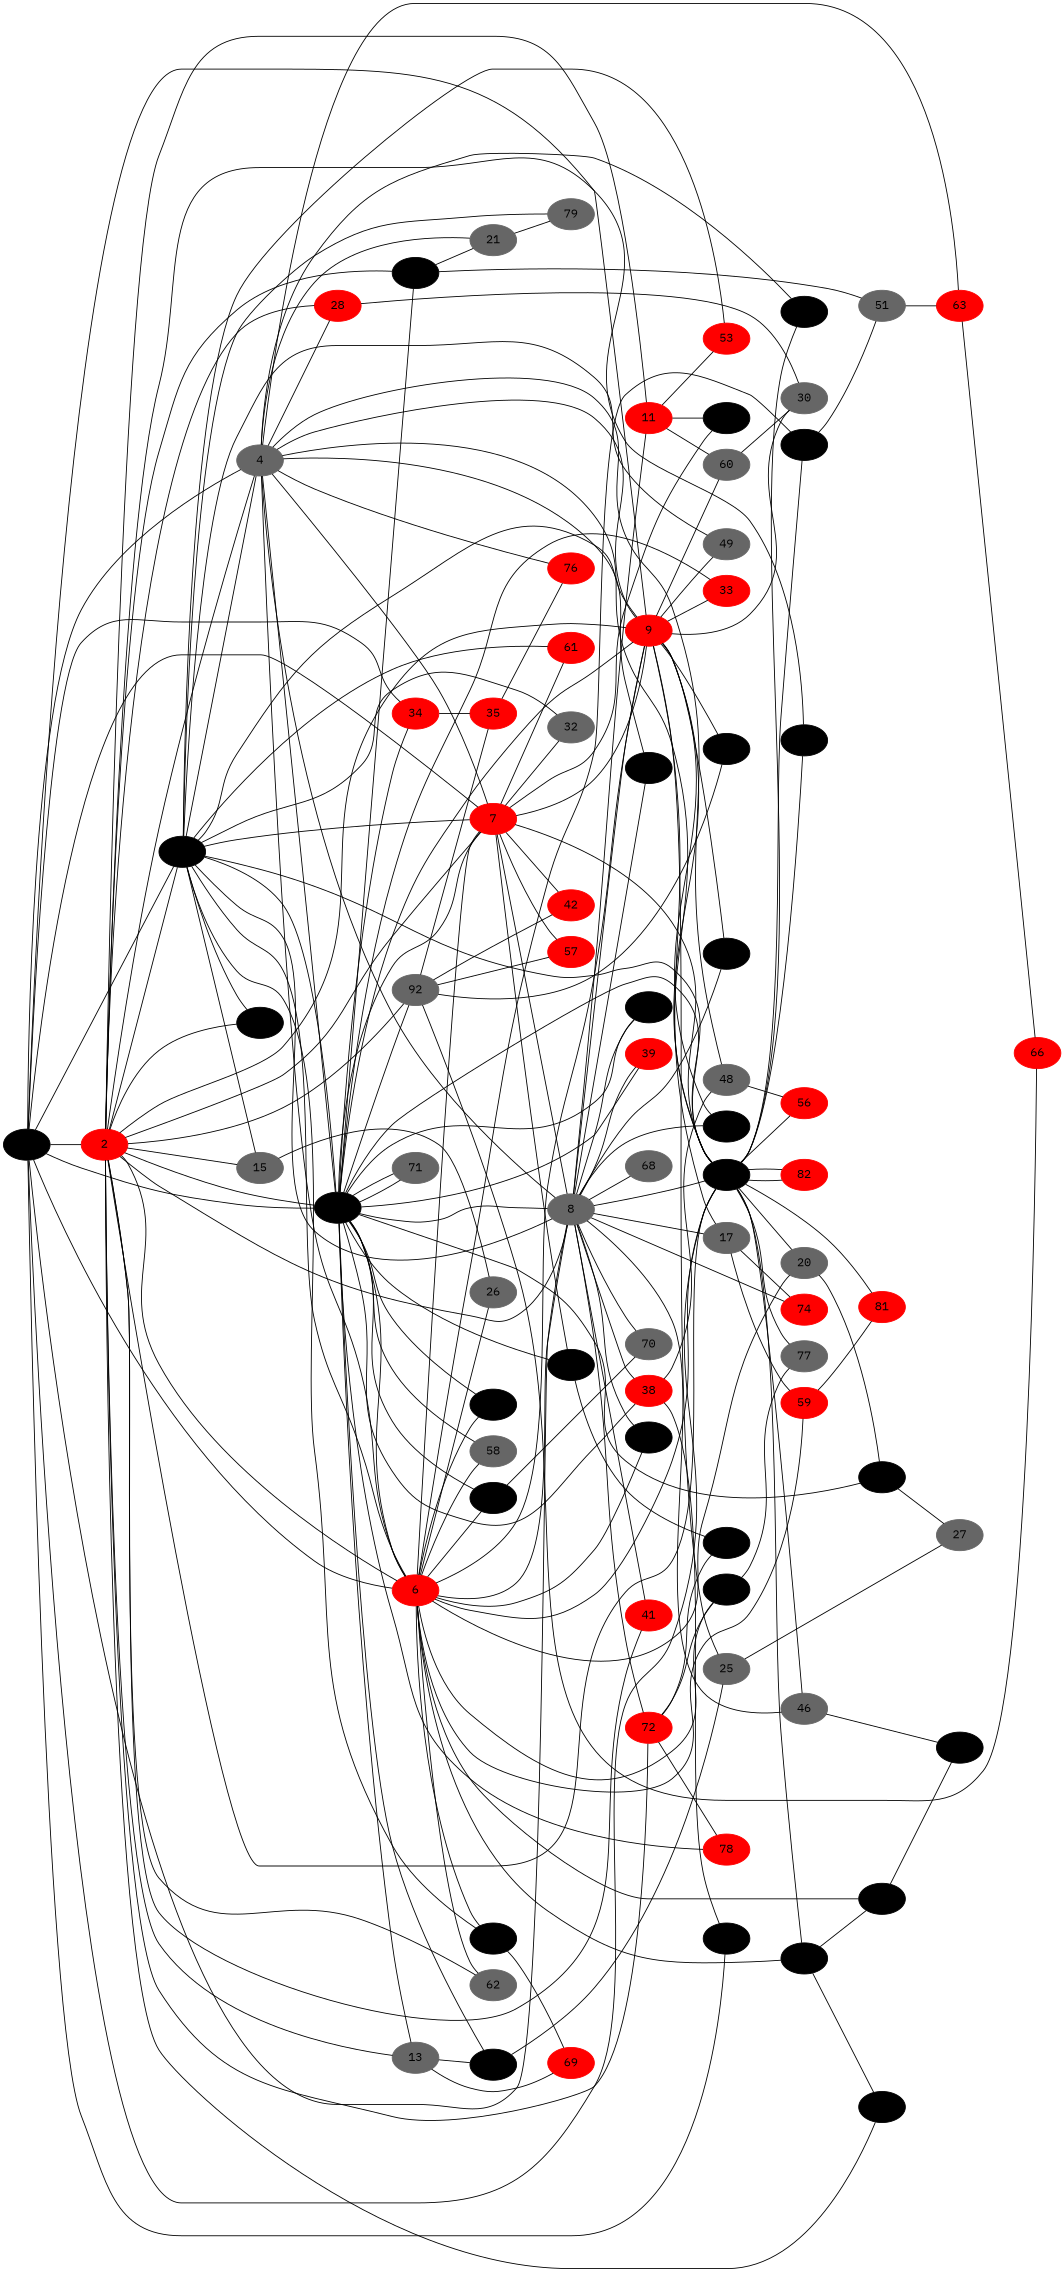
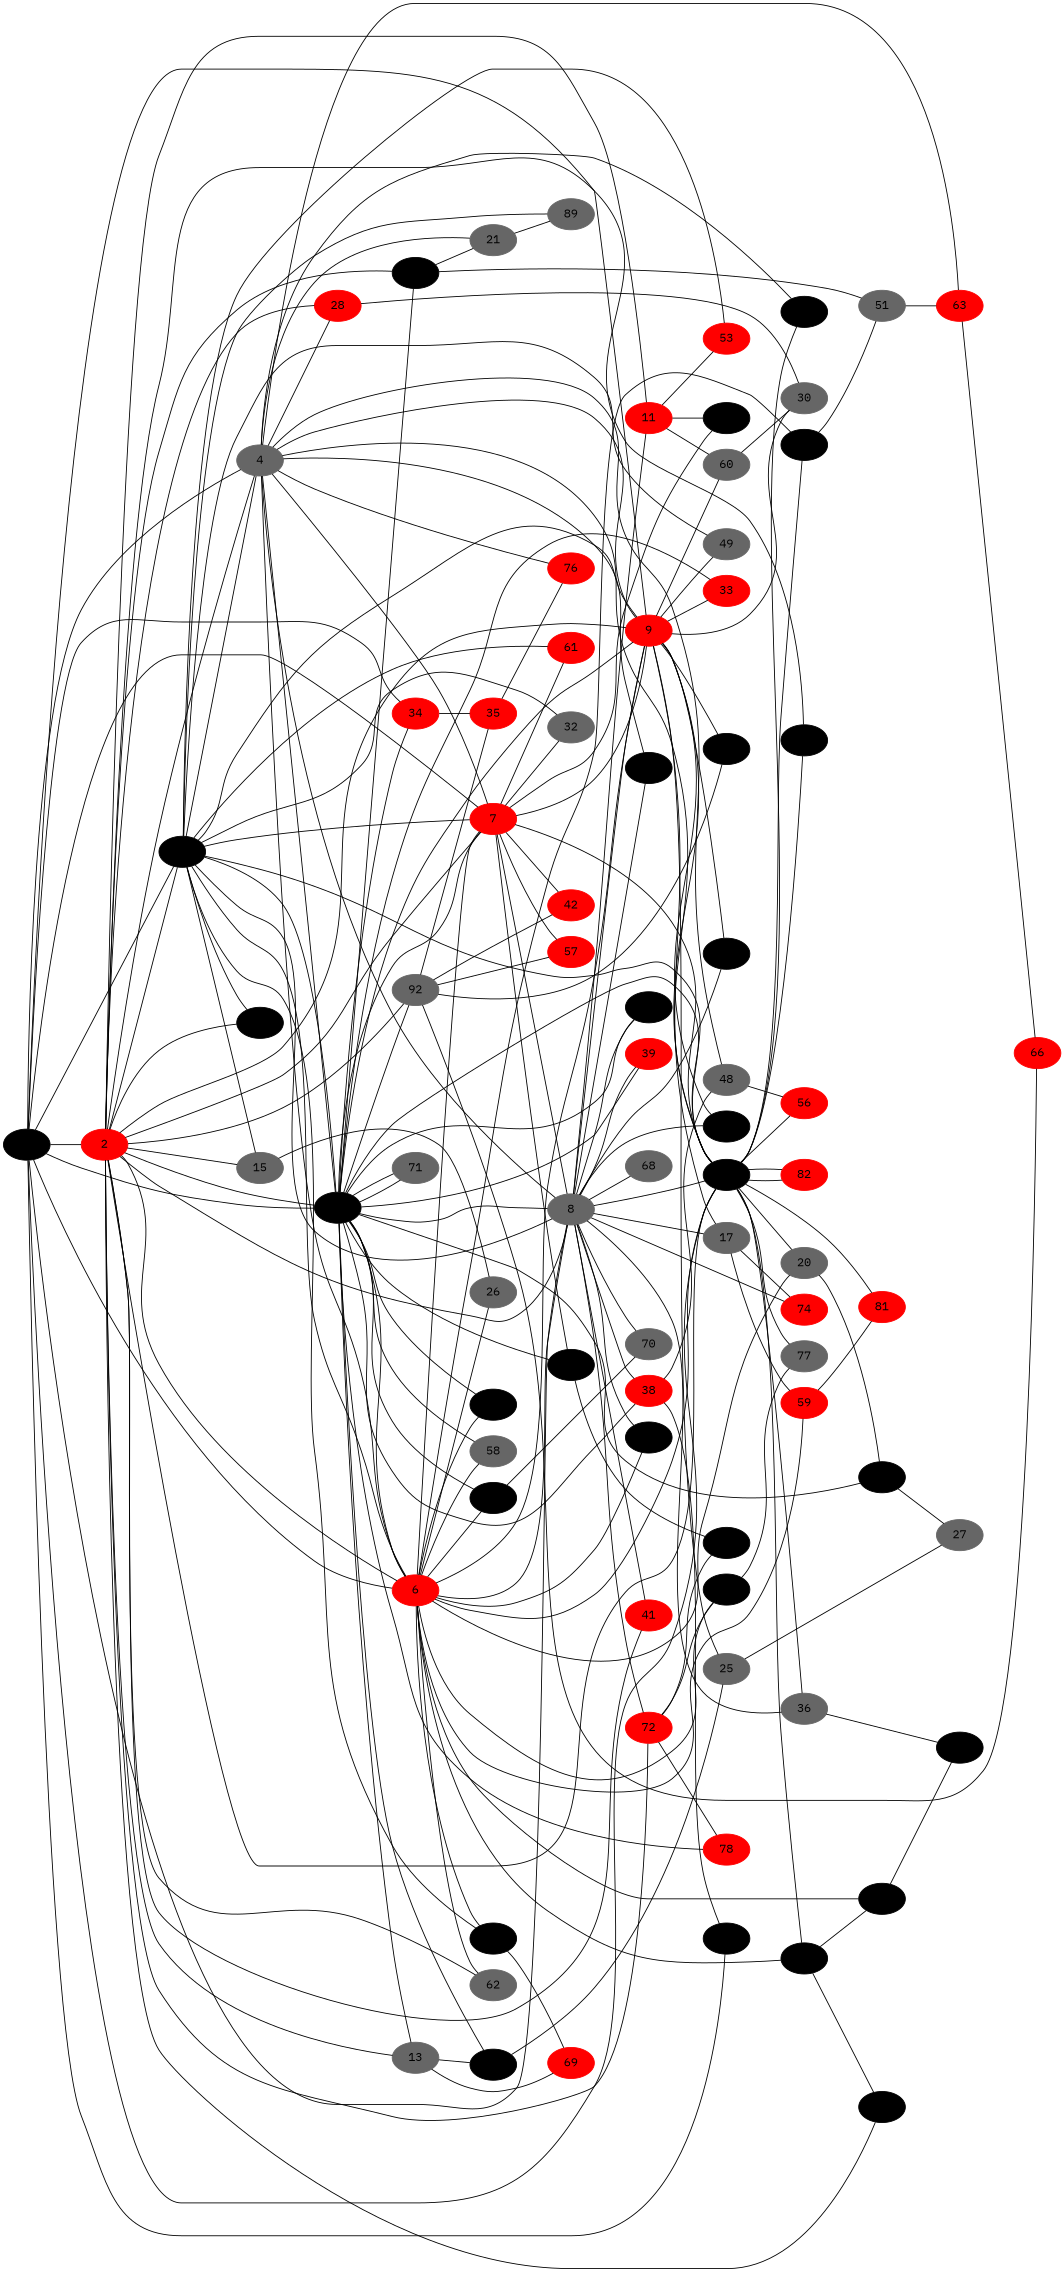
(571, 214) -> (571, 214)
(804, 1709) -> (804, 1709)
